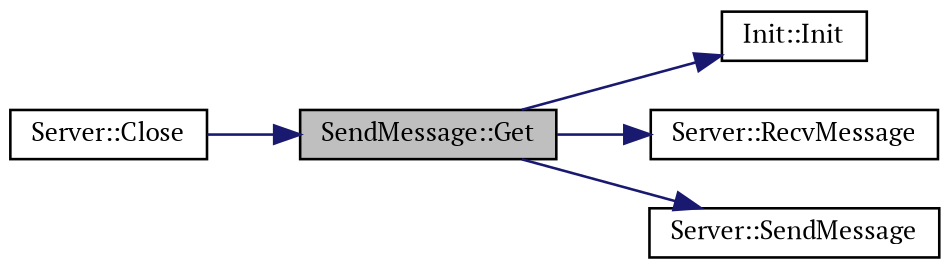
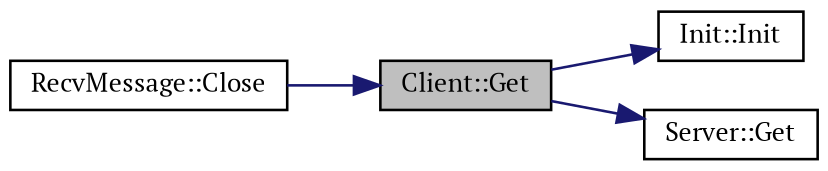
(109, 135) -> (149, 85)
(428, 135) -> (466, 85)
(794, 135) -> none
(794, 233) -> (731, 135)
